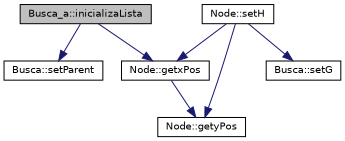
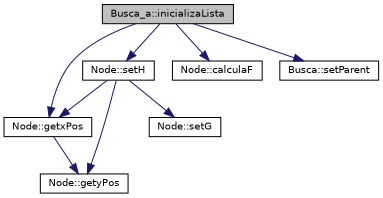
none -> (147, 39)
none -> (217, 71)
(304, 71) -> (185, 127)
